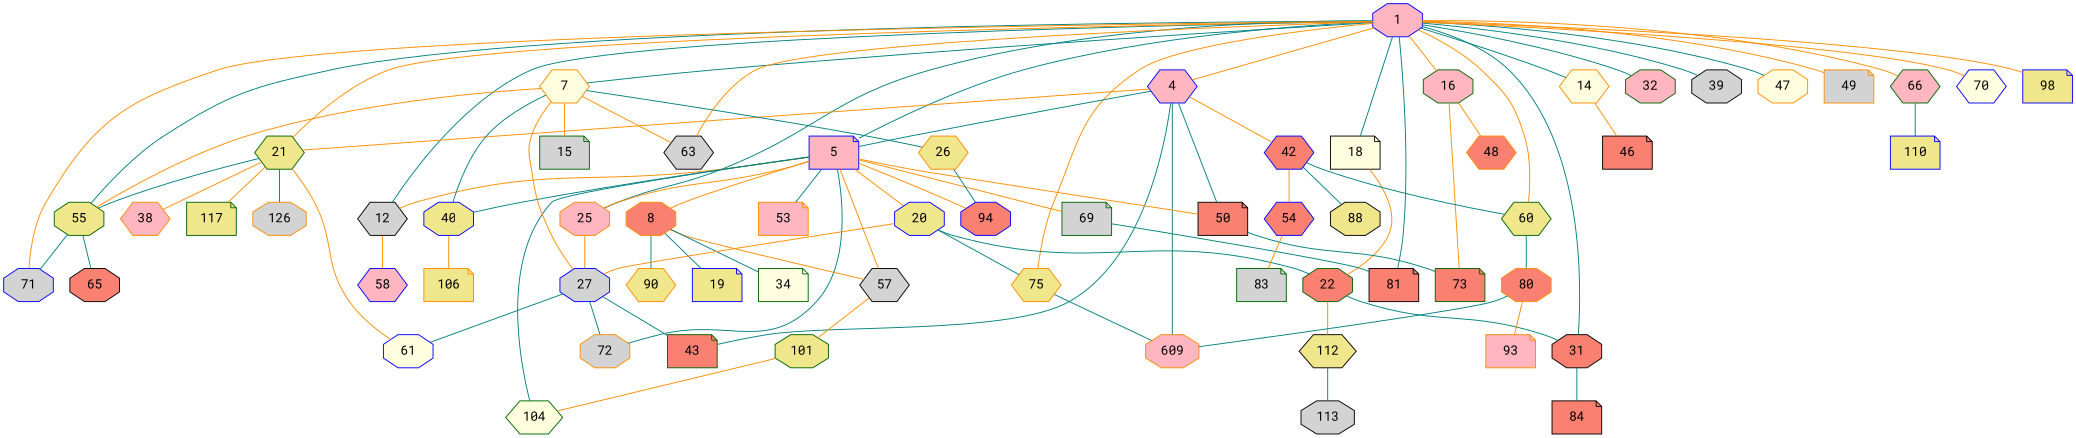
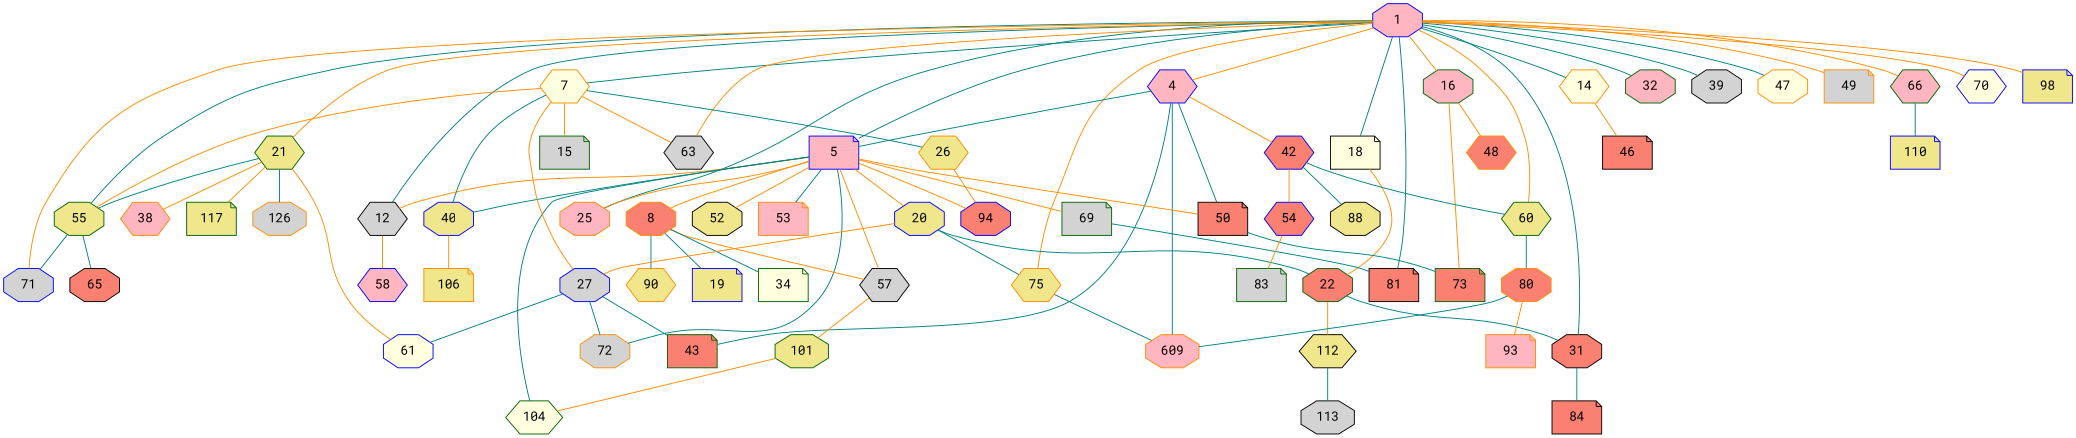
(726, 120) -> none
(970, 194) -> (970, 194)
none -> (717, 219)
(585, 252) -> none
